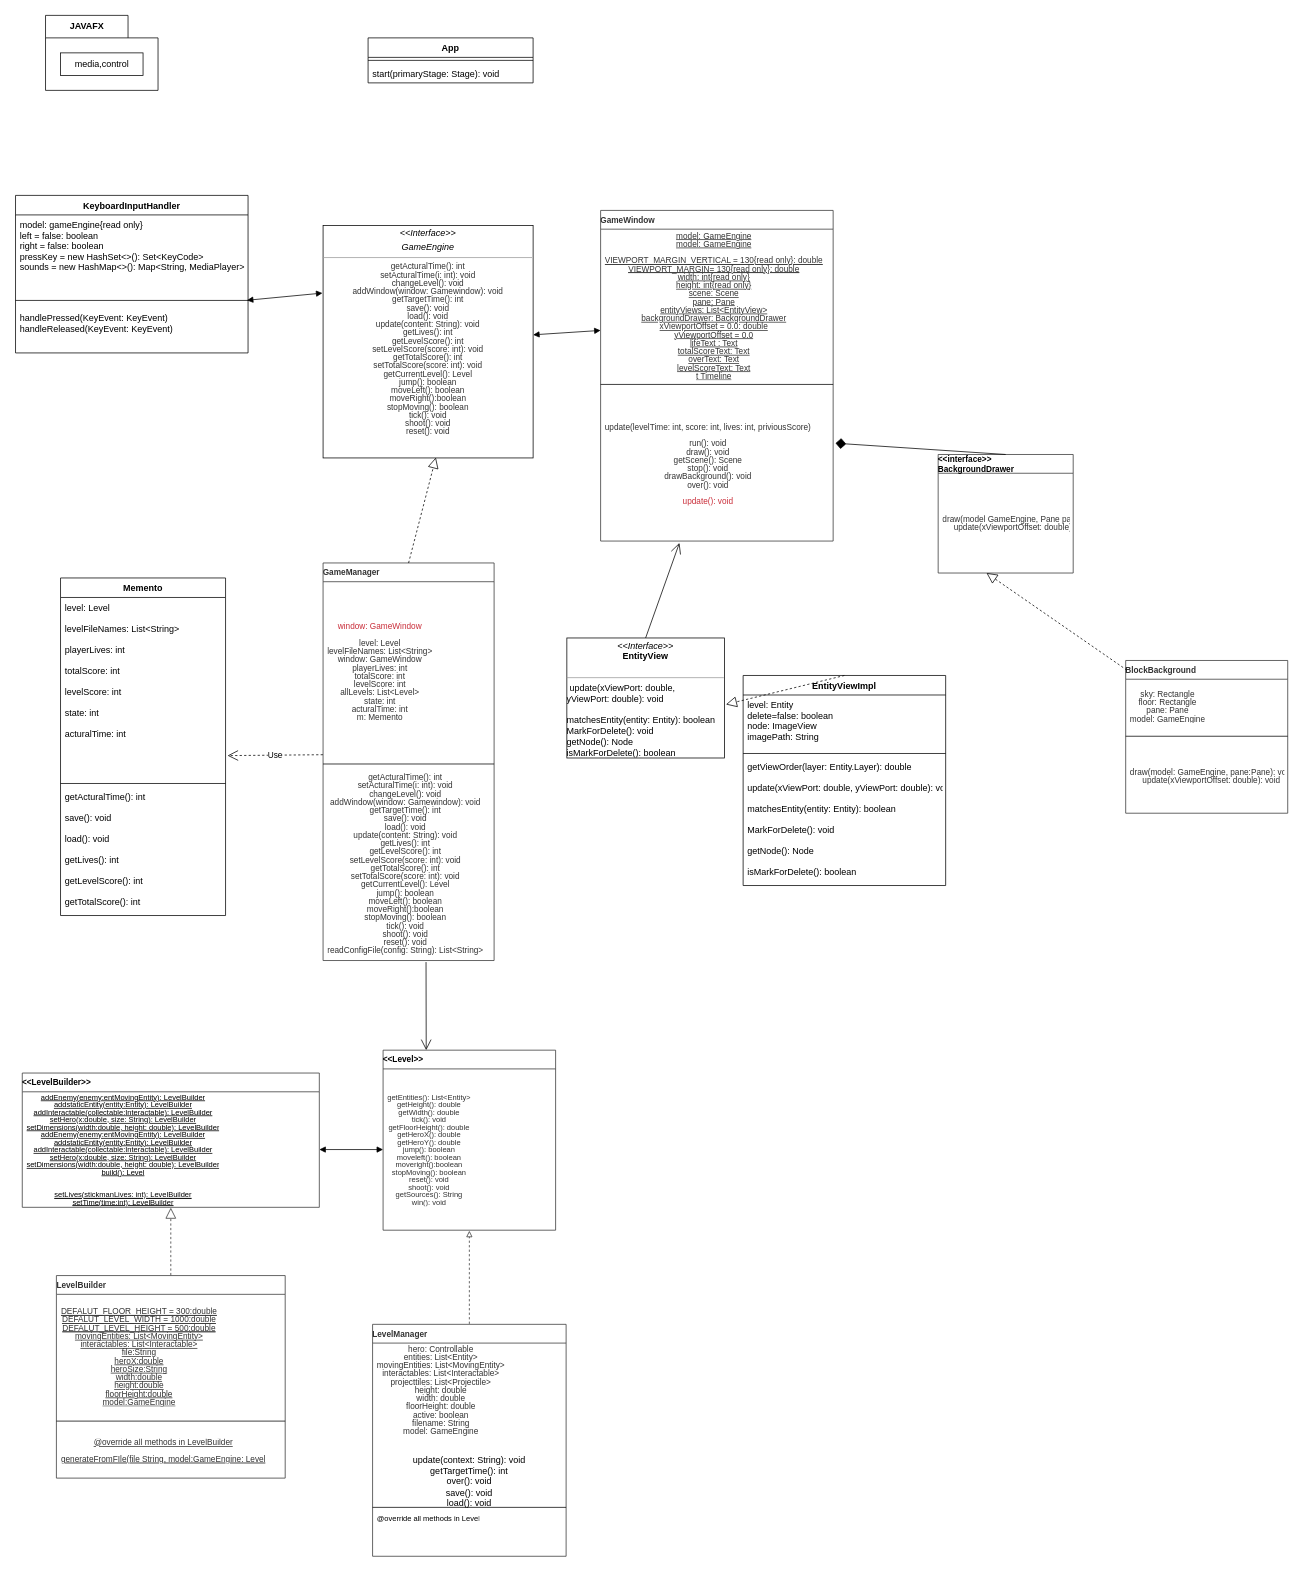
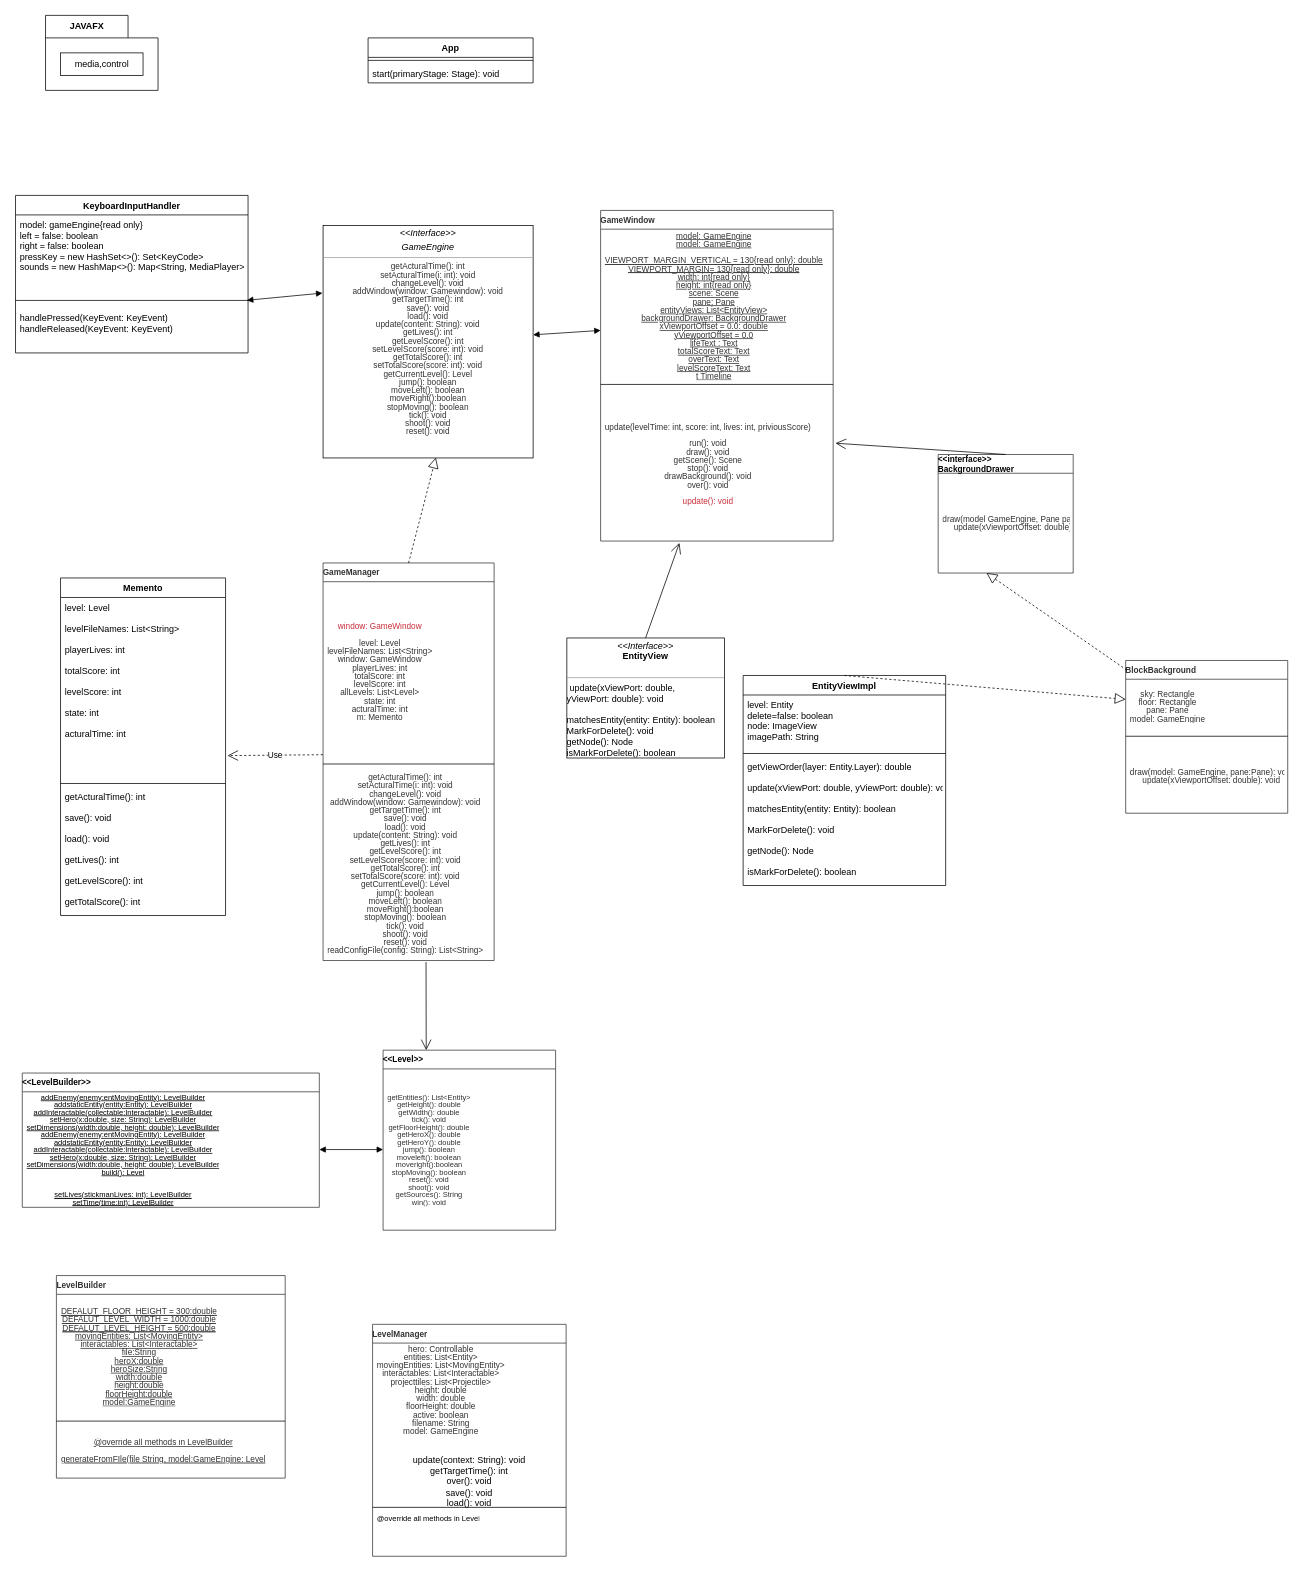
(846, 444) -> (842, 444)
(789, 689) -> (983, 687)
(171, 1247) -> none
(469, 1281) -> none
